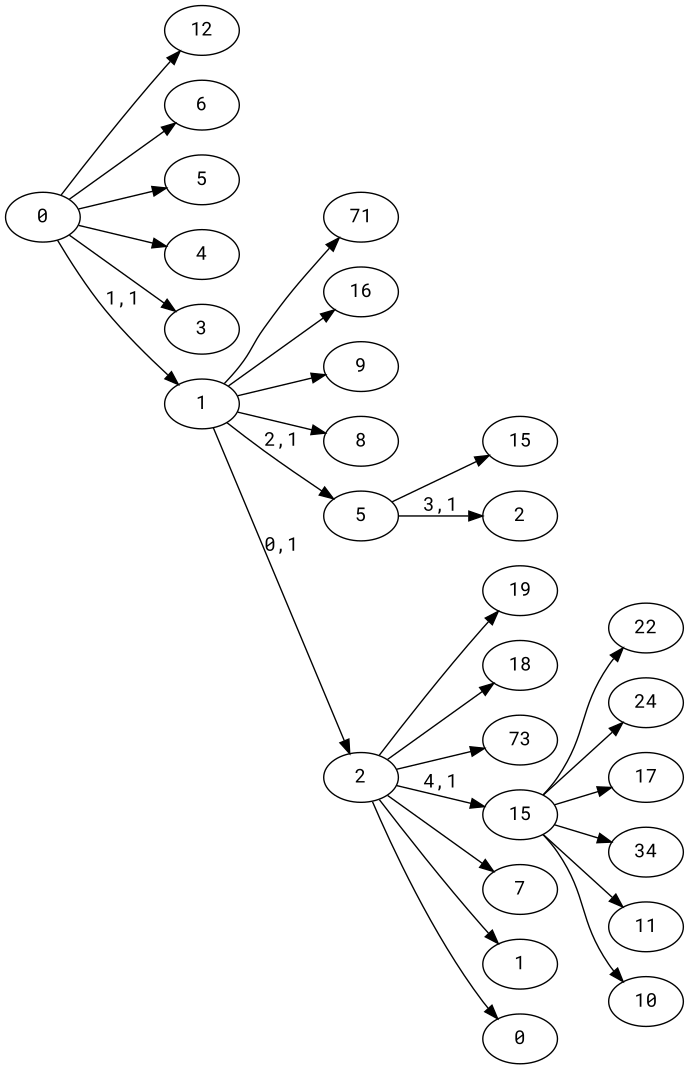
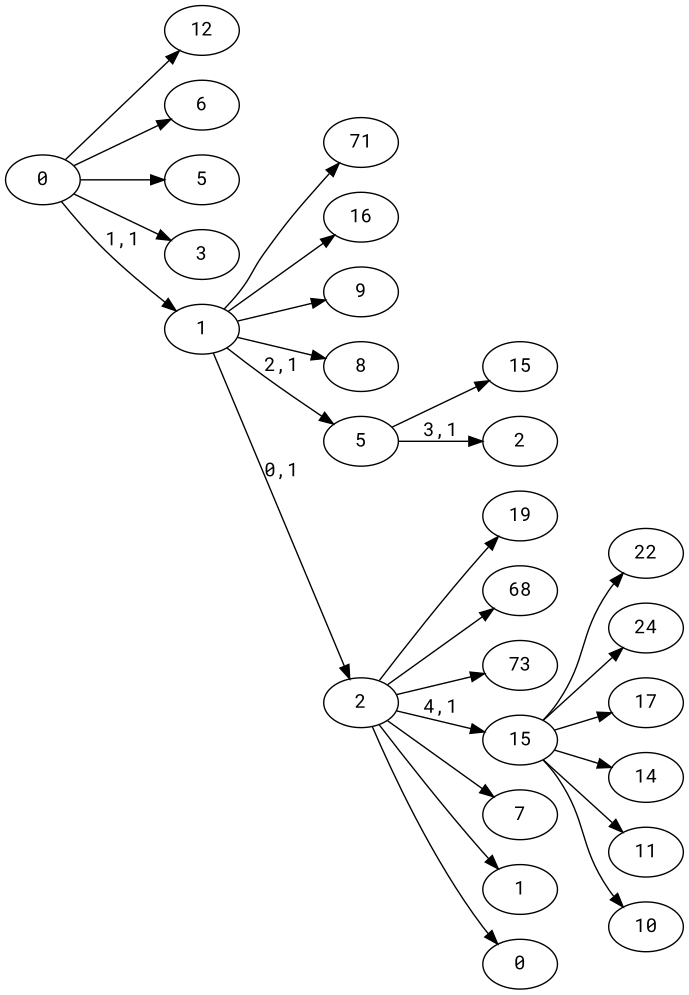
(202, 255) -> none
(520, 665) -> (520, 591)
(646, 852) -> (646, 777)
